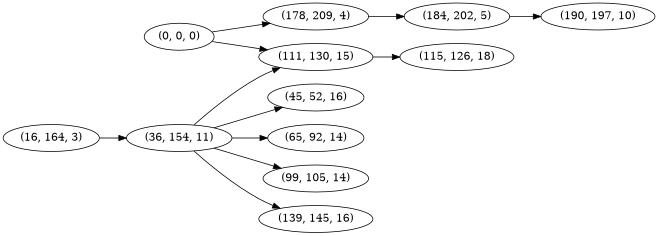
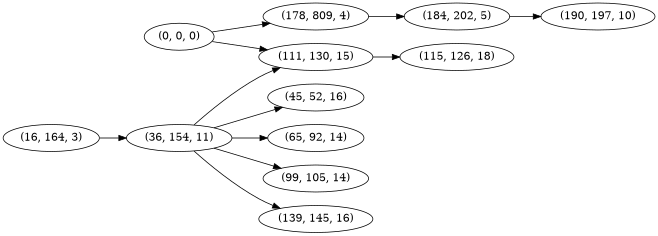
(316, 16) -> (316, 16)
